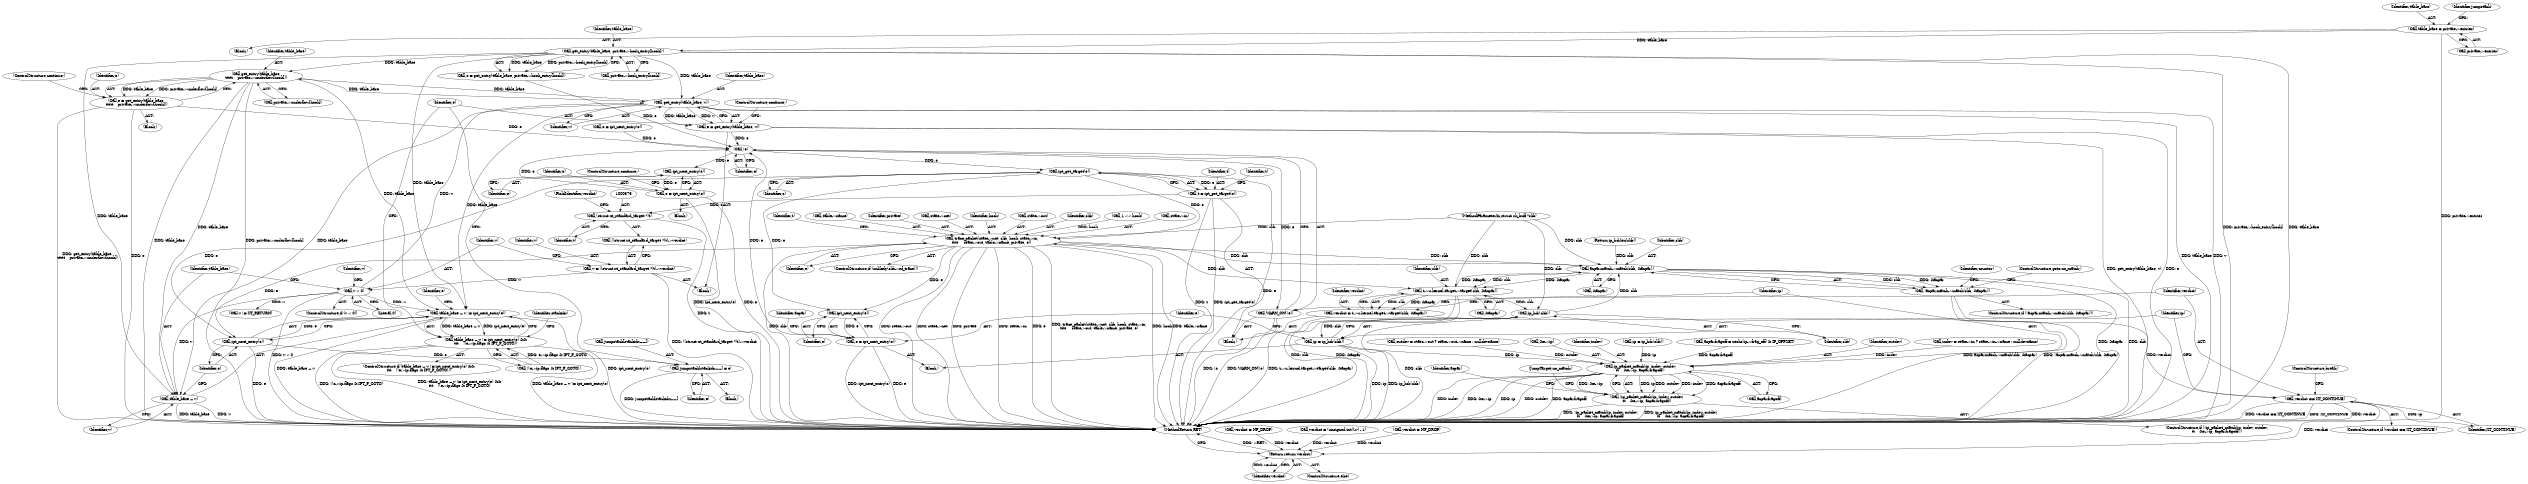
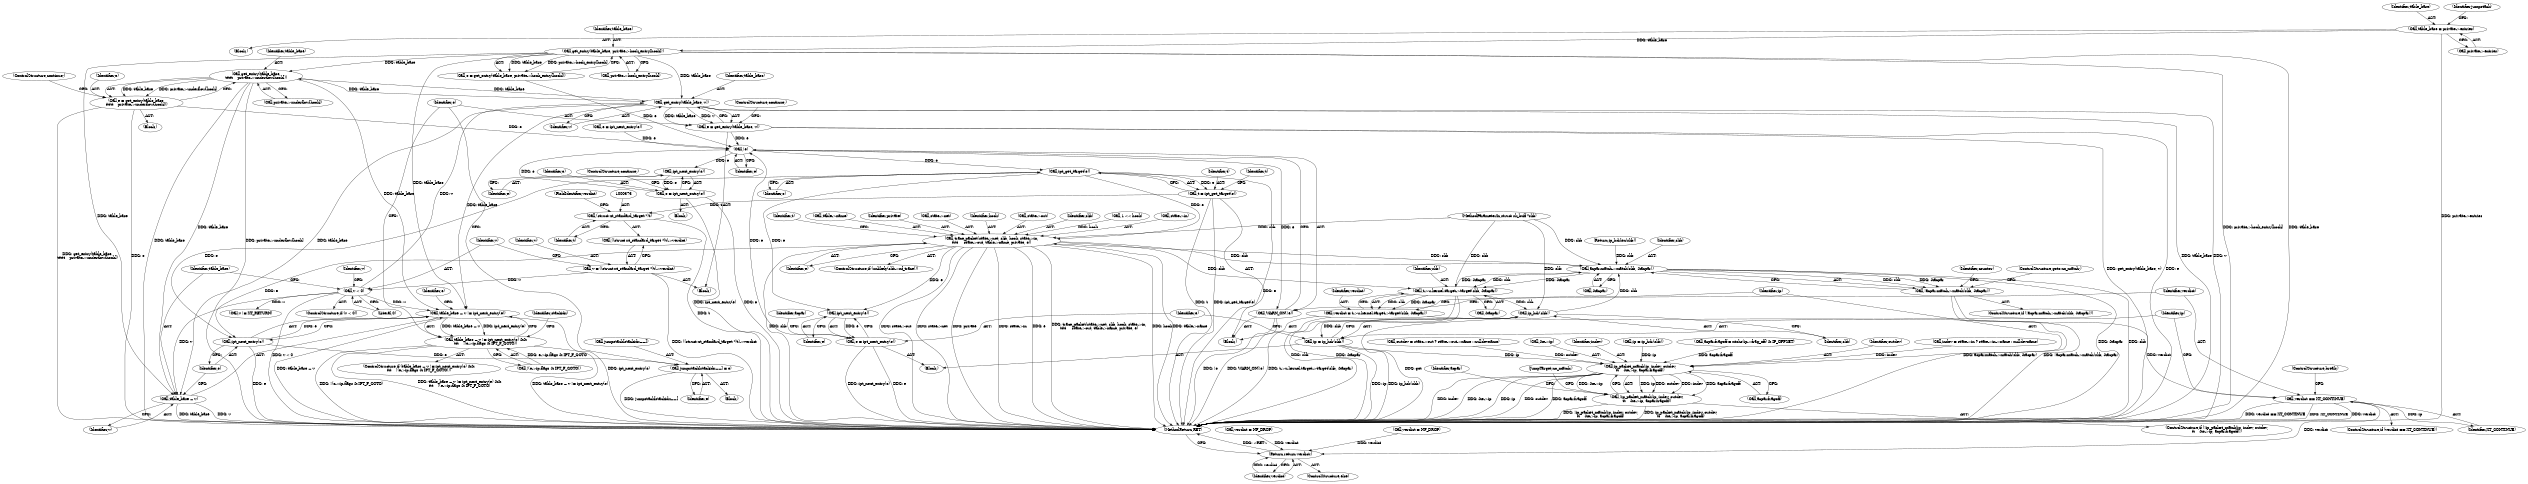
(1413, 369) -> (1413, 369)
(1333, 430) -> none
